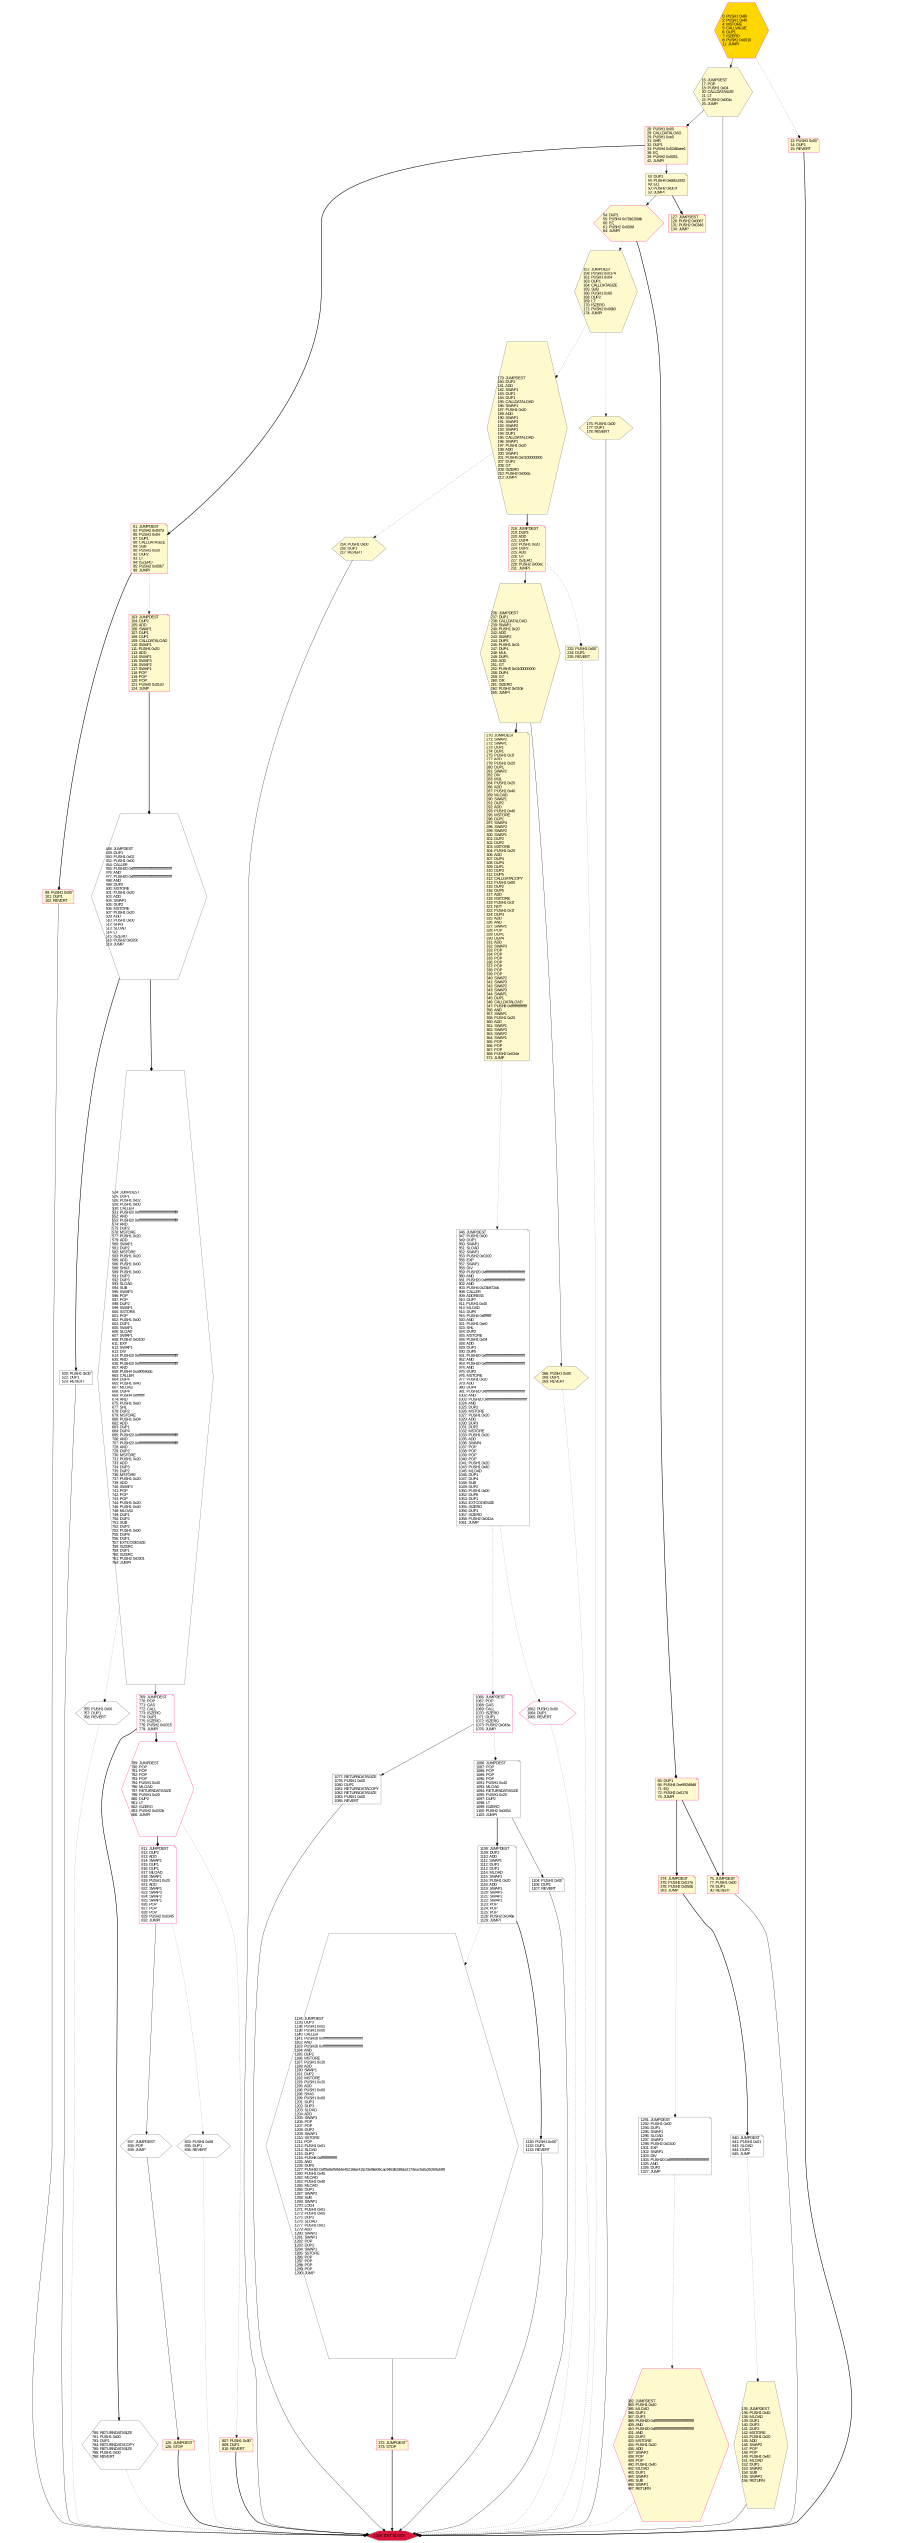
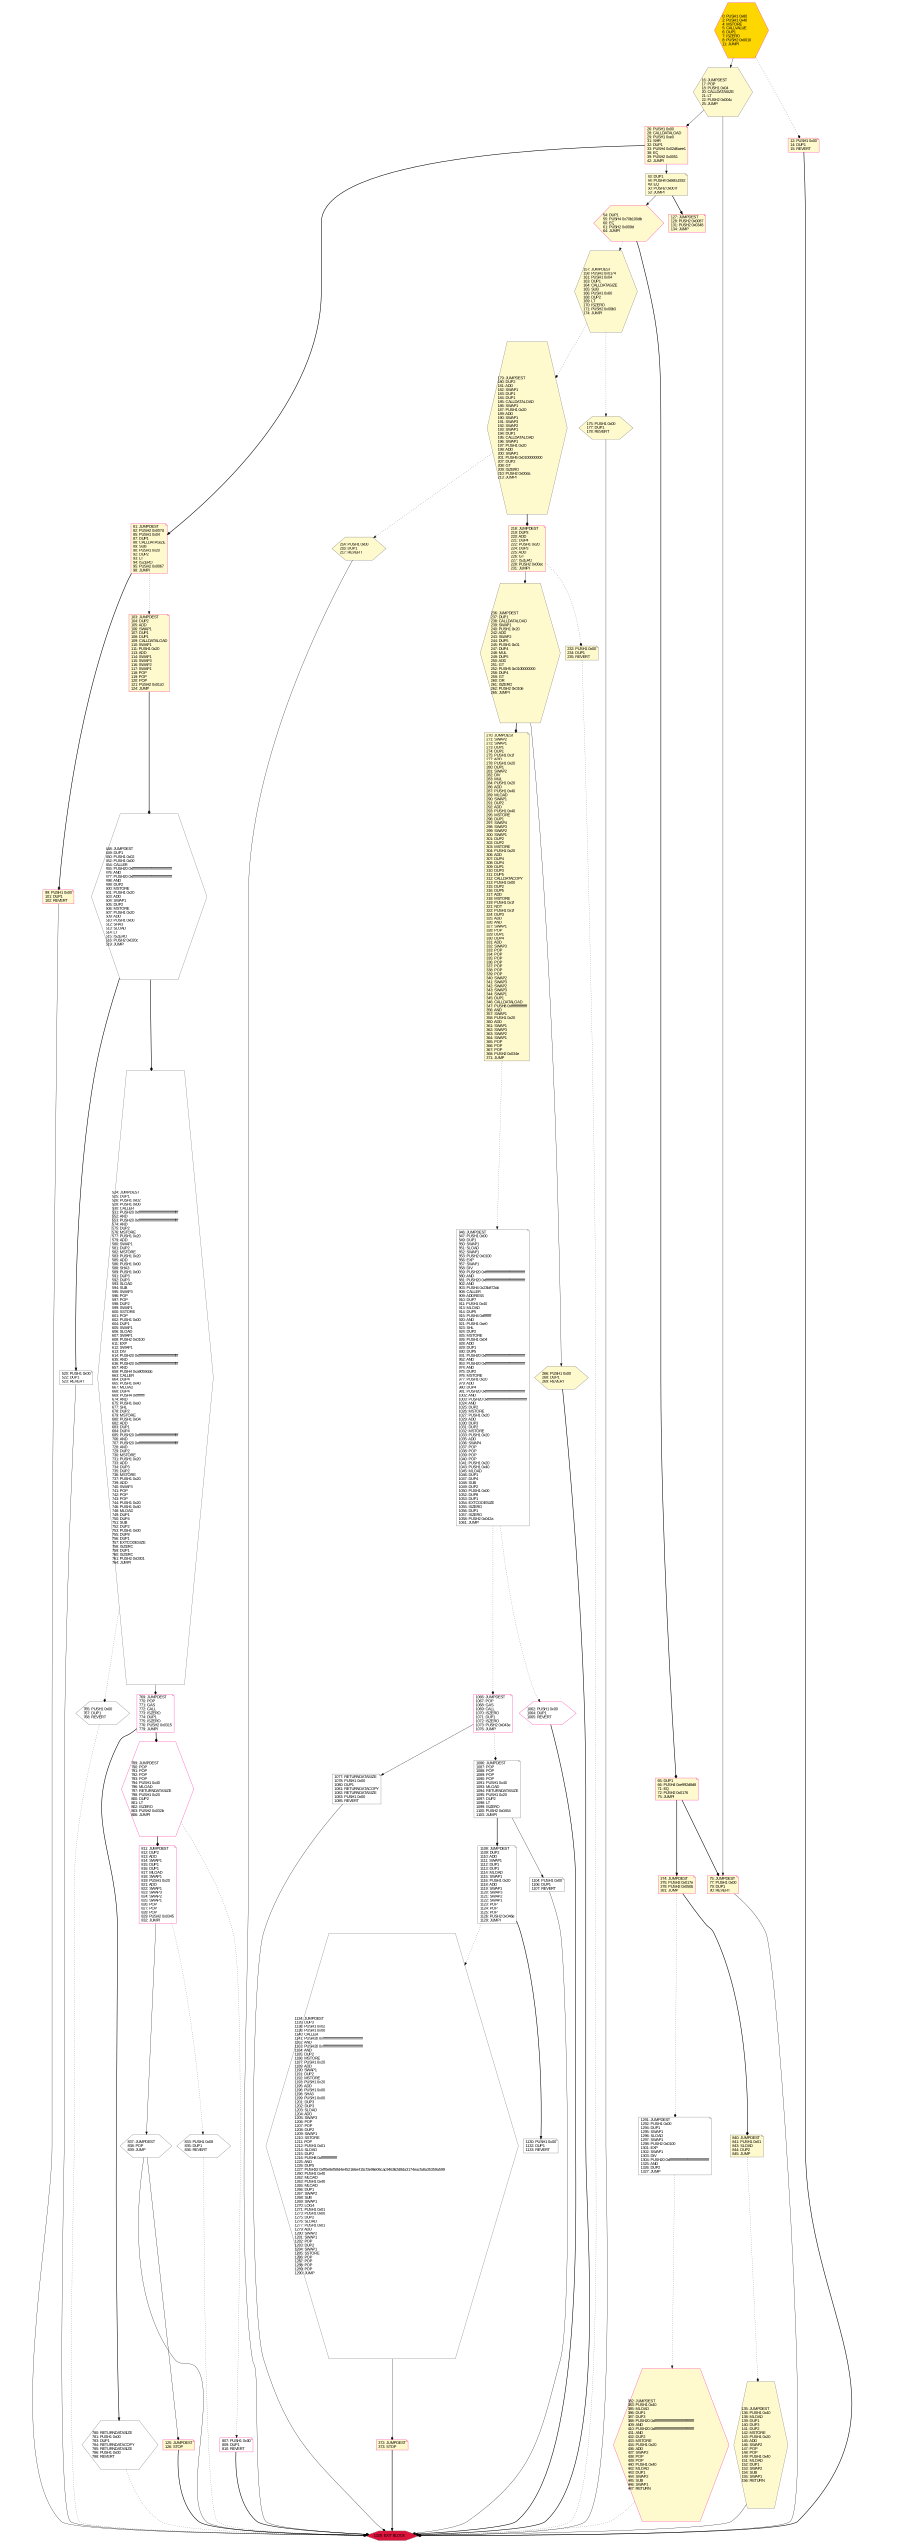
(586, 2023) -> (586, 2023)
(747, 2146) -> (747, 2146)
(576, 2178) -> (576, 2178)
(520, 2360) -> (203, 2408)
(236, 2445) -> (236, 2445)
